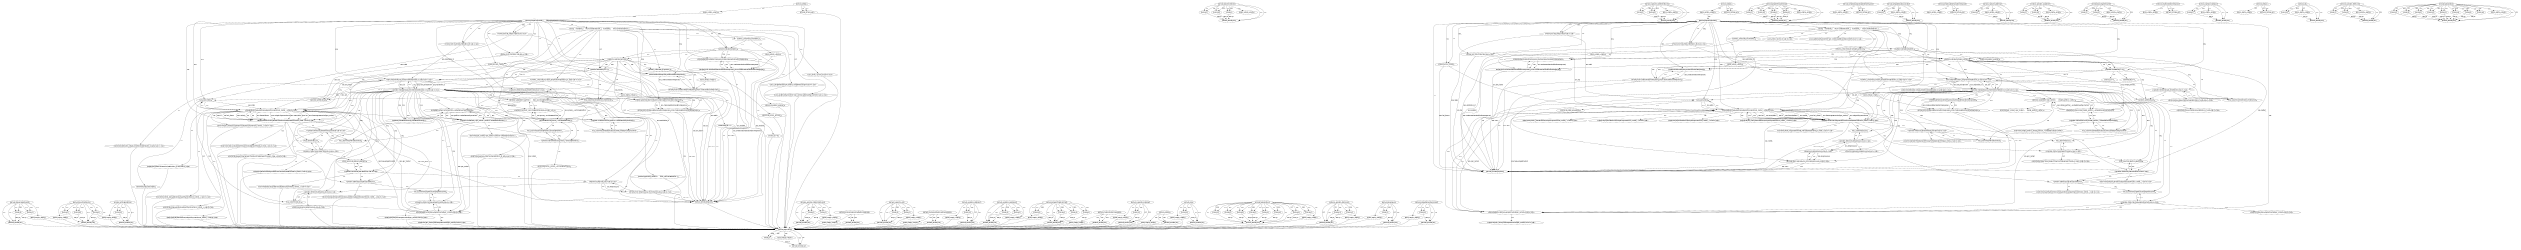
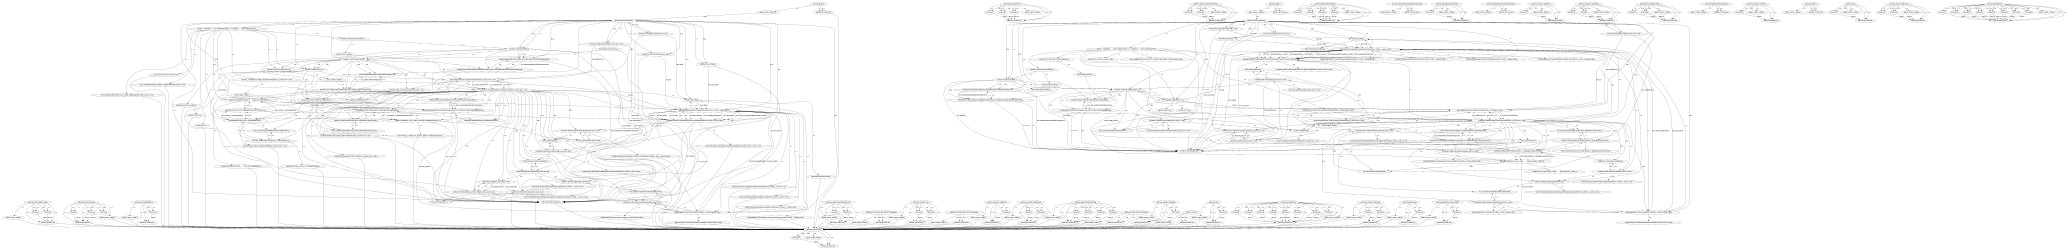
(1893, 58) -> (1201, 88)
(708, 73) -> (483, 57)
(505, 187) -> (512, 187)
(309, 207) -> none
